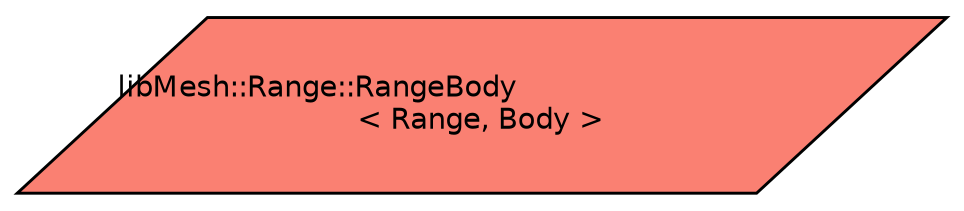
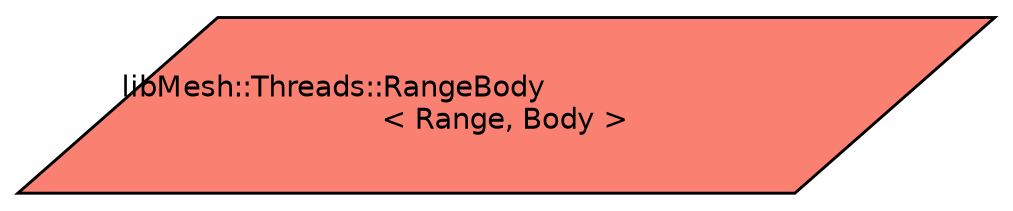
(482, 105) -> (506, 105)
